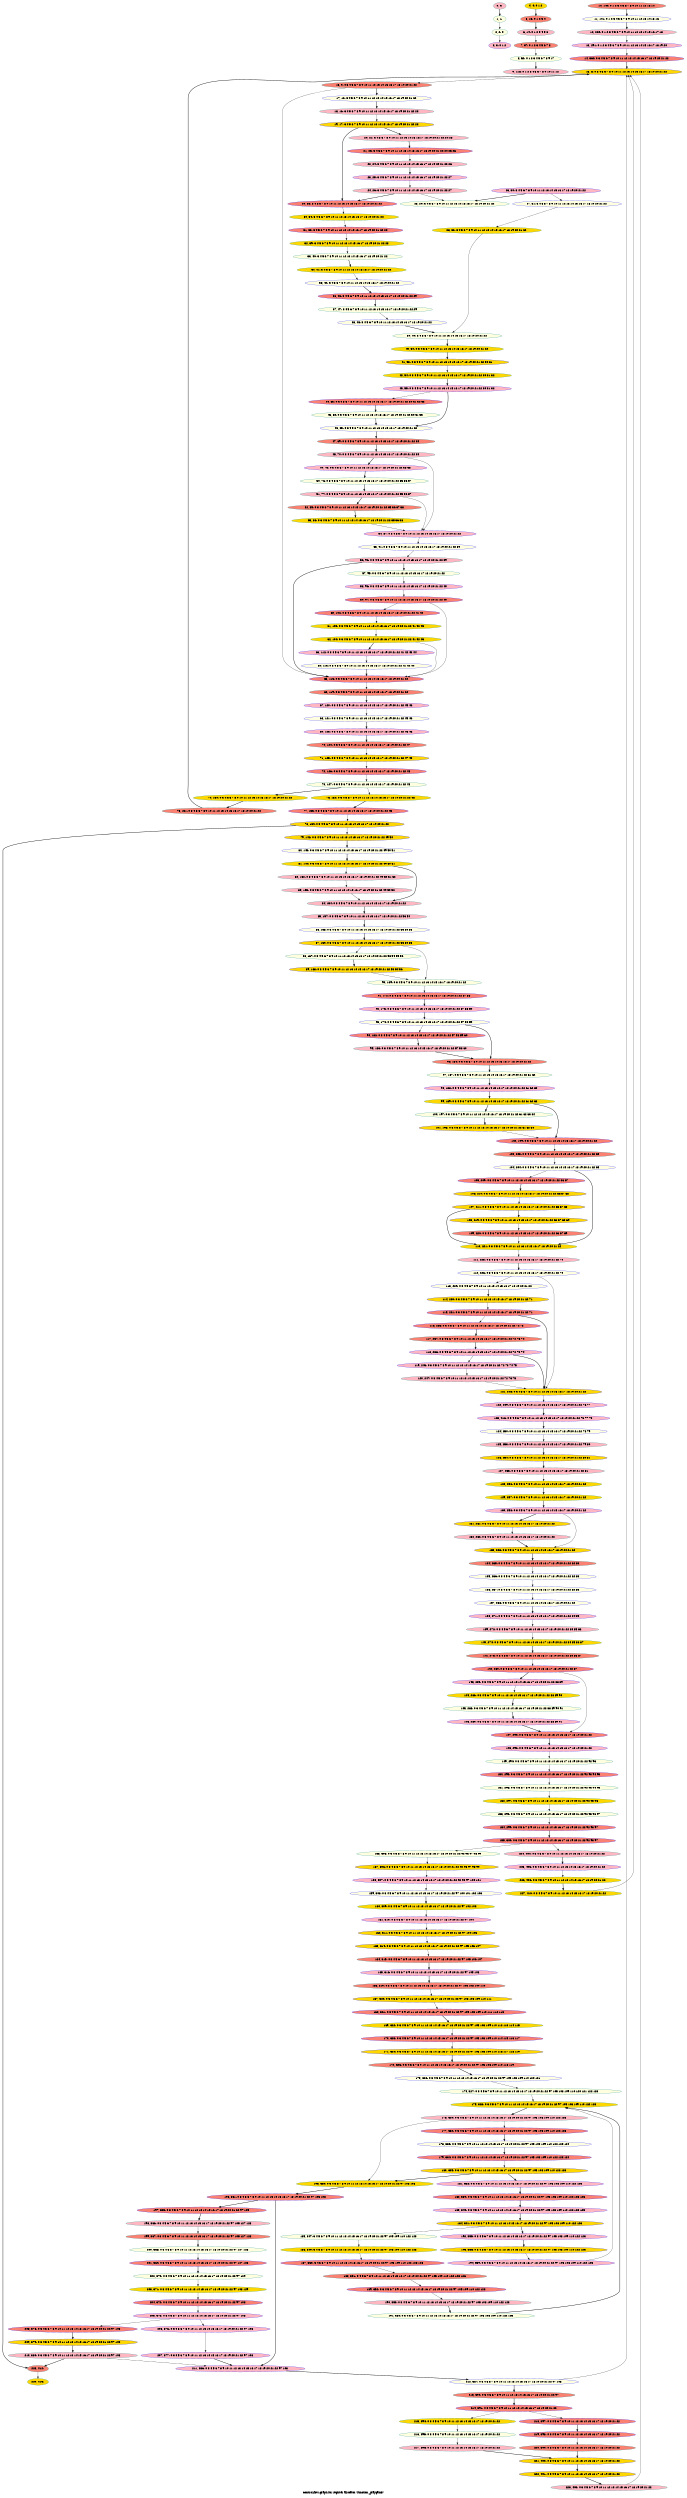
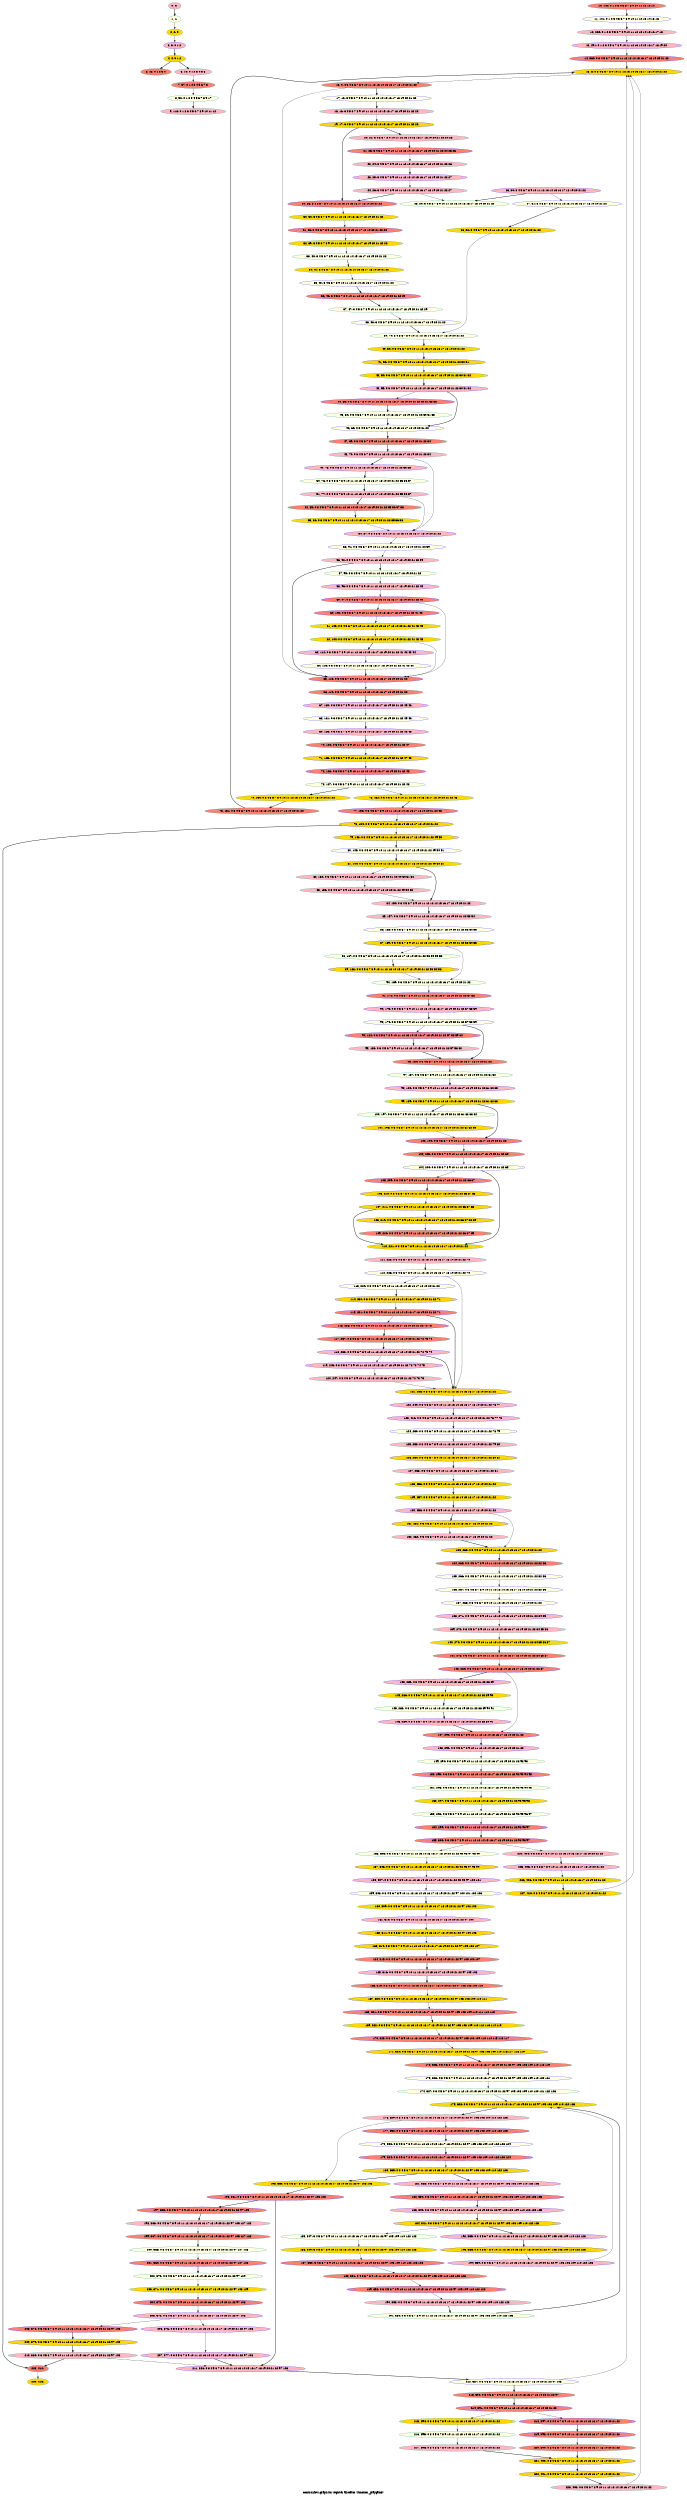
(536, 25) -> (183, 65)
(500, 32) -> (175, 32)
none -> (175, 51)
(528, 217) -> (535, 217)
(447, 336) -> (424, 336)
